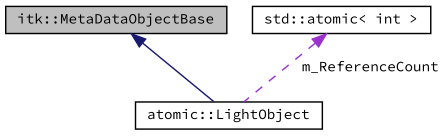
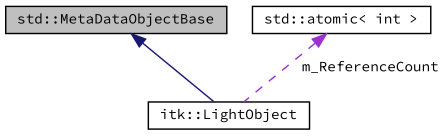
(116, 20) -> (116, 20)
(229, 116) -> (229, 116)
